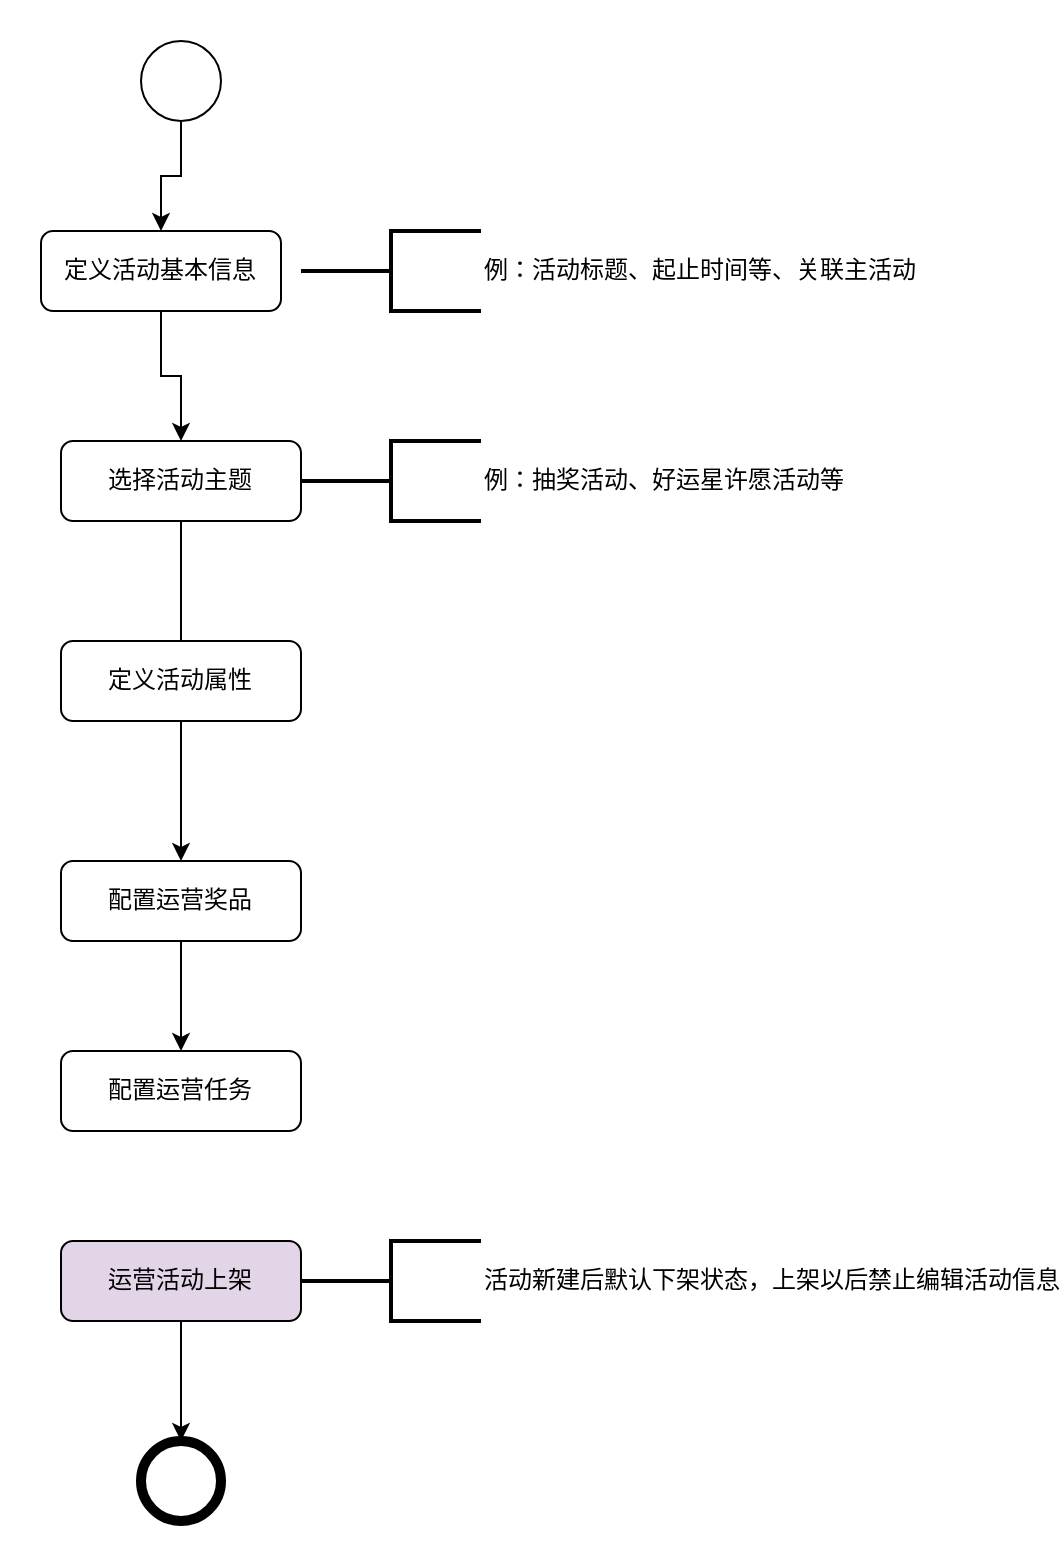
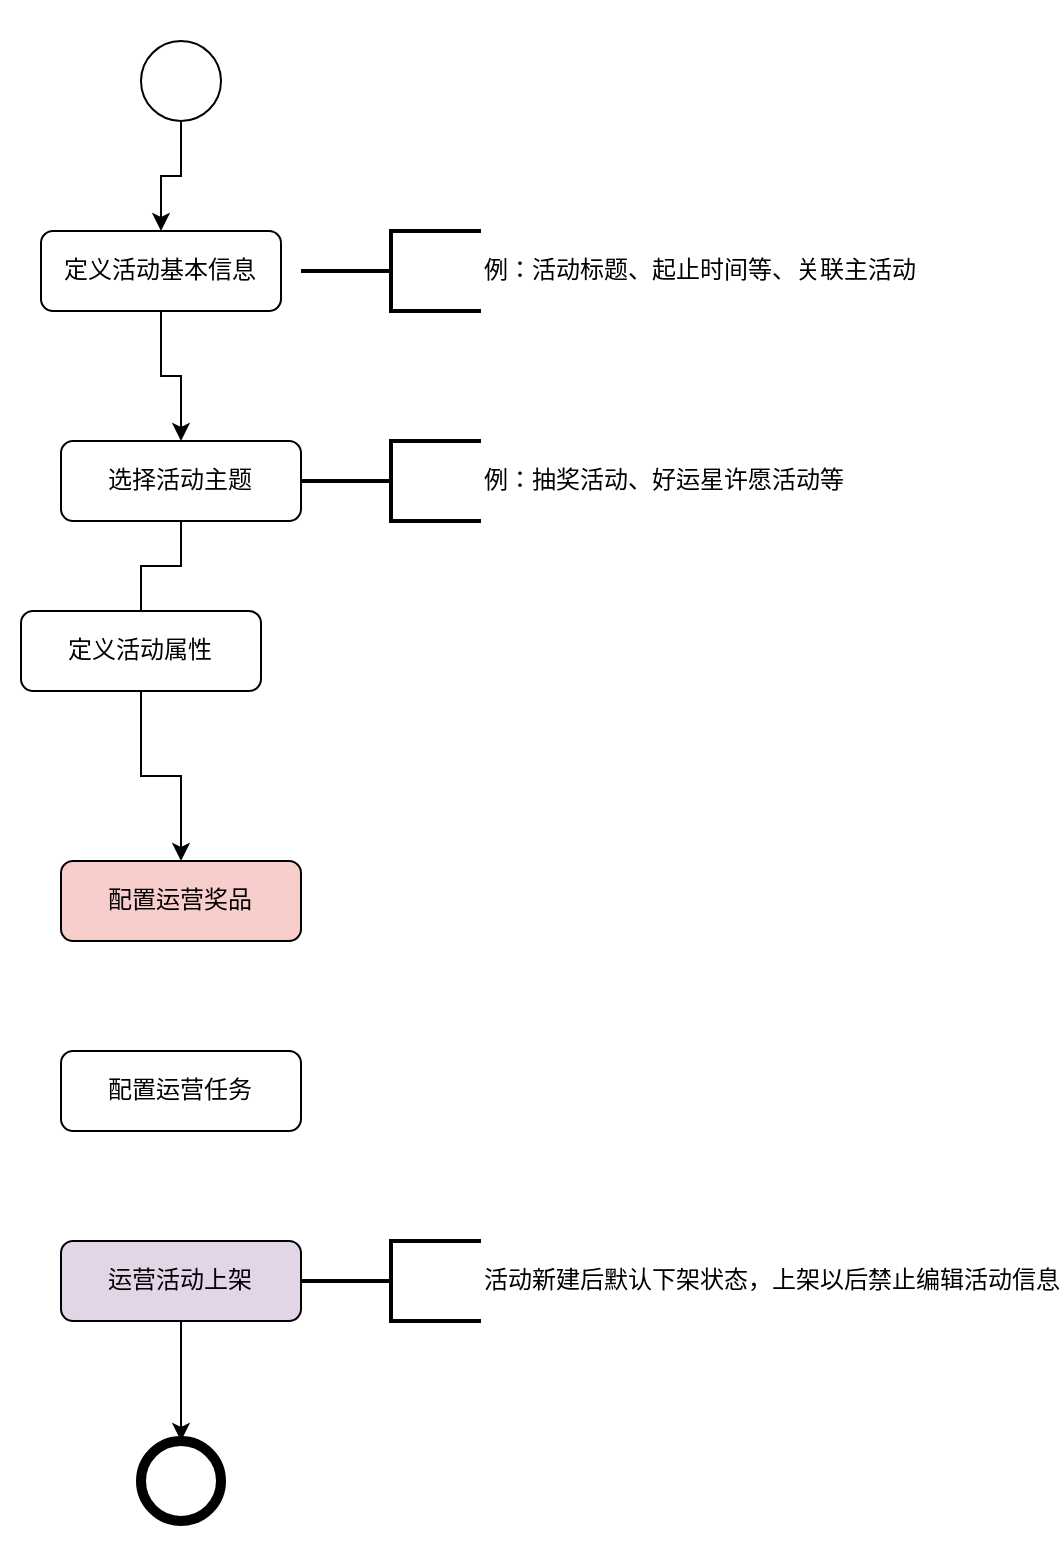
(181, 681) -> (141, 651)
(181, 901) -> (181, 901)
(181, 989) -> none
